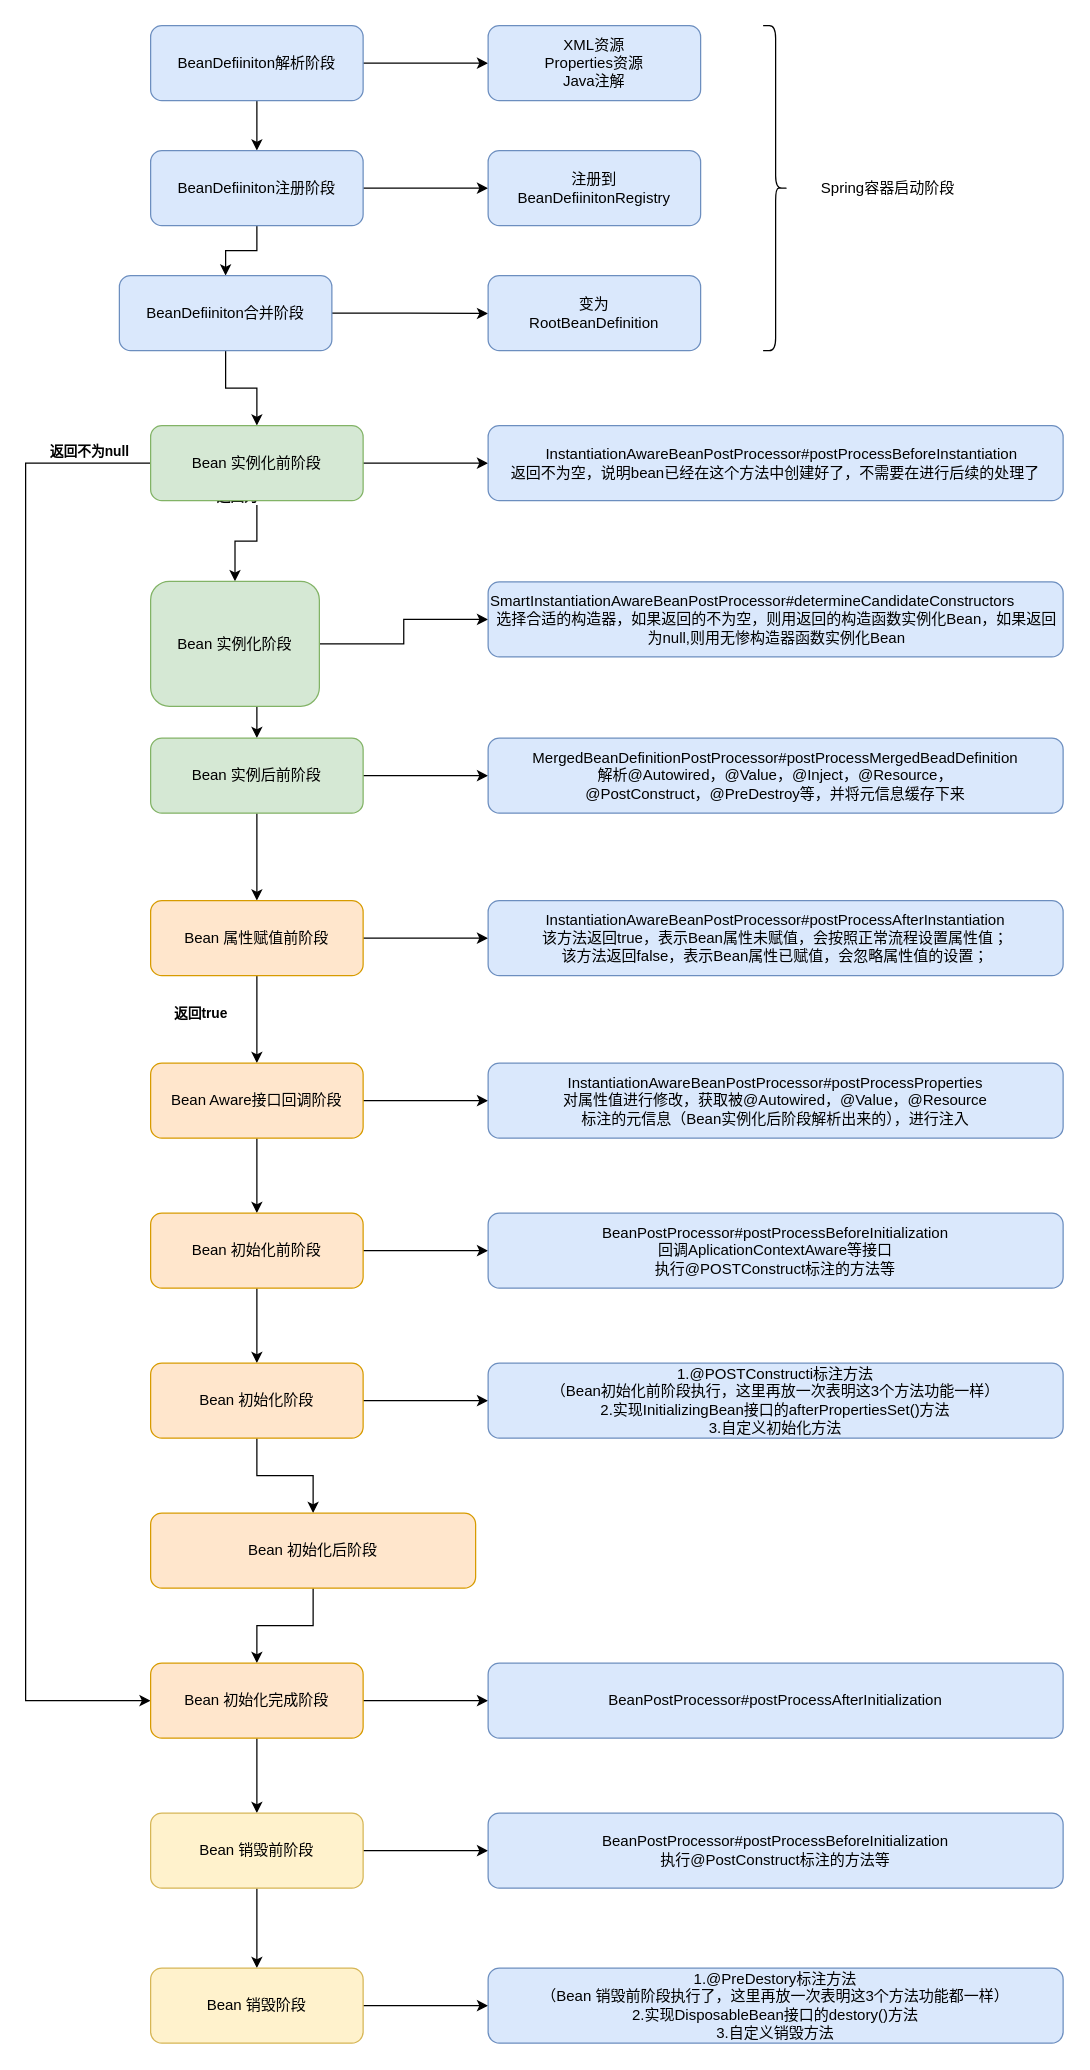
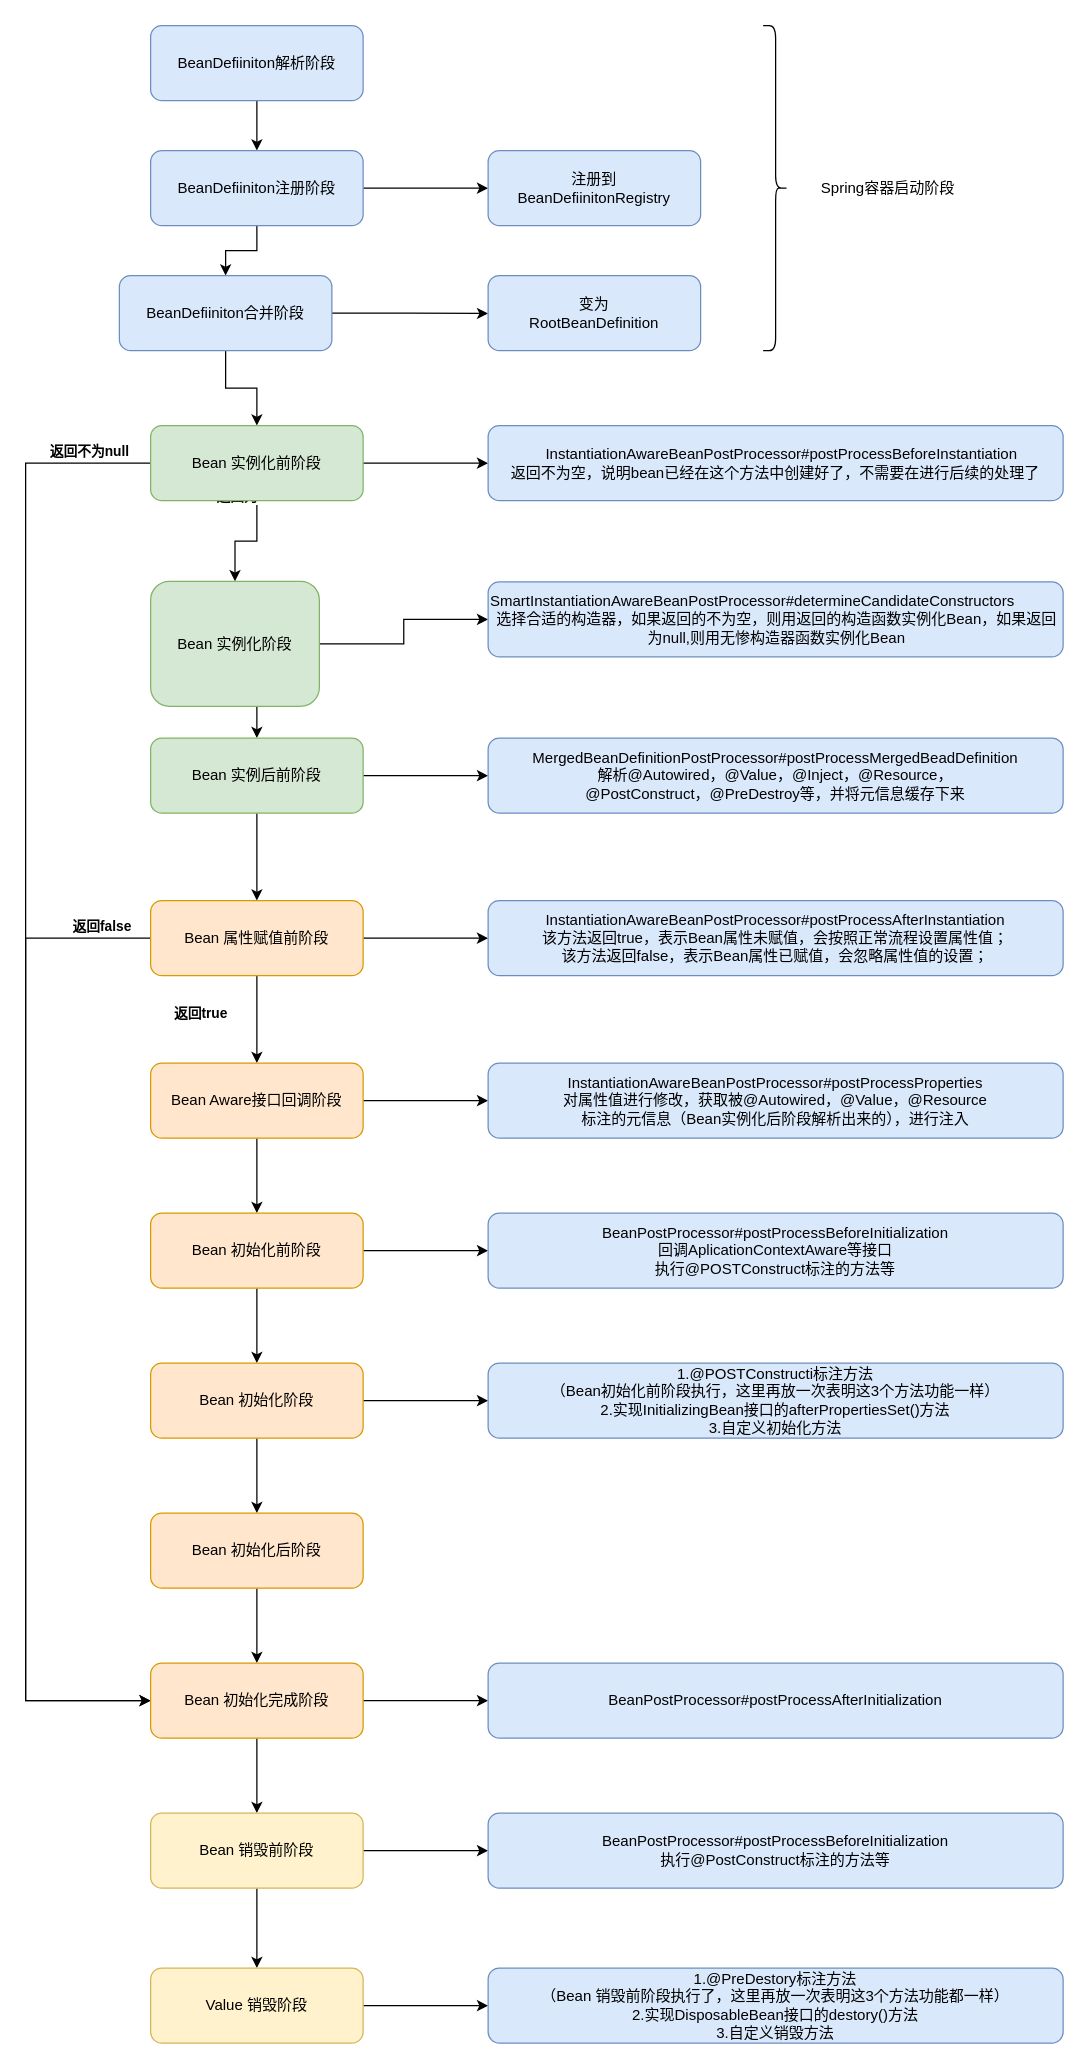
(421, 63) -> none
(594, 63) -> none
none -> (90, 938)
(313, 1551) -> (257, 1551)
(257, 2006) -> (257, 2006)
